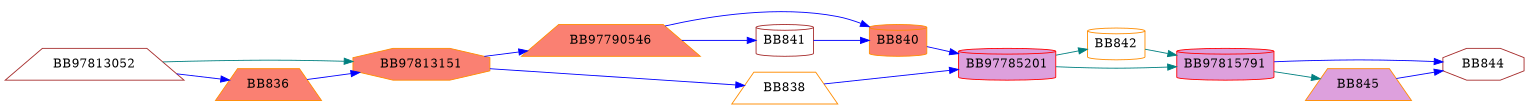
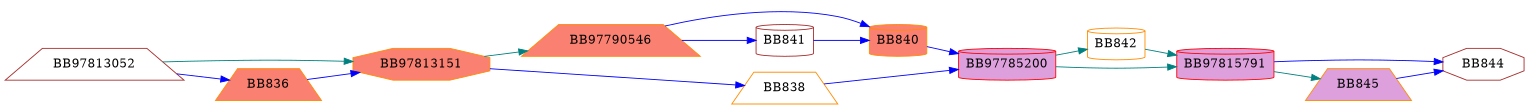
(502, 54) -> (502, 54)
(1007, 64) -> (1007, 64)
